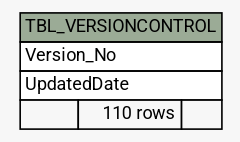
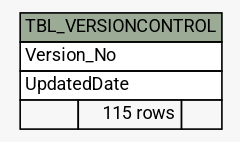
(140, 114) -> (140, 114)
